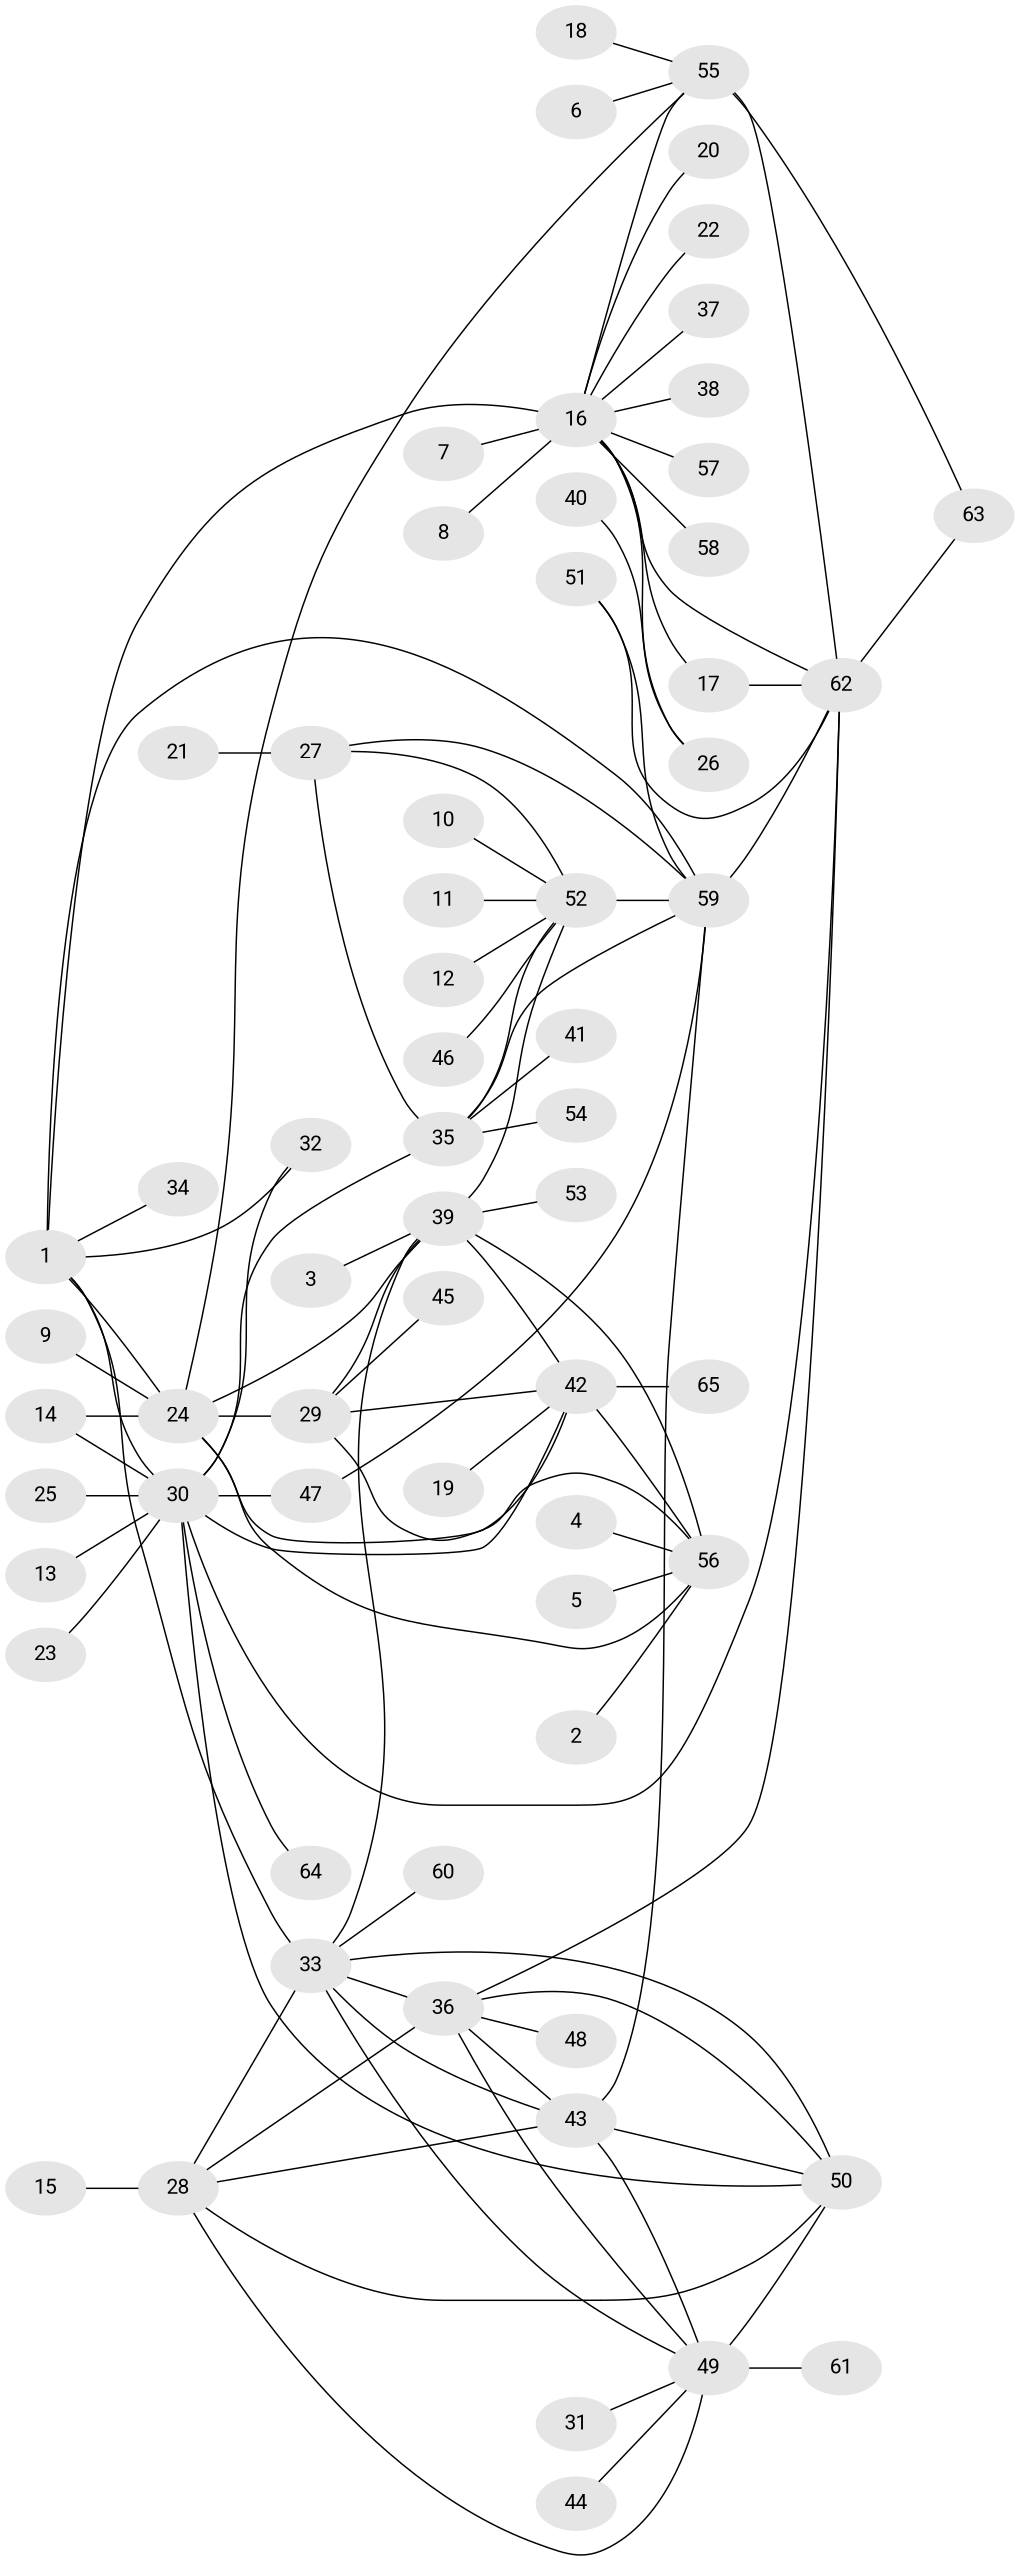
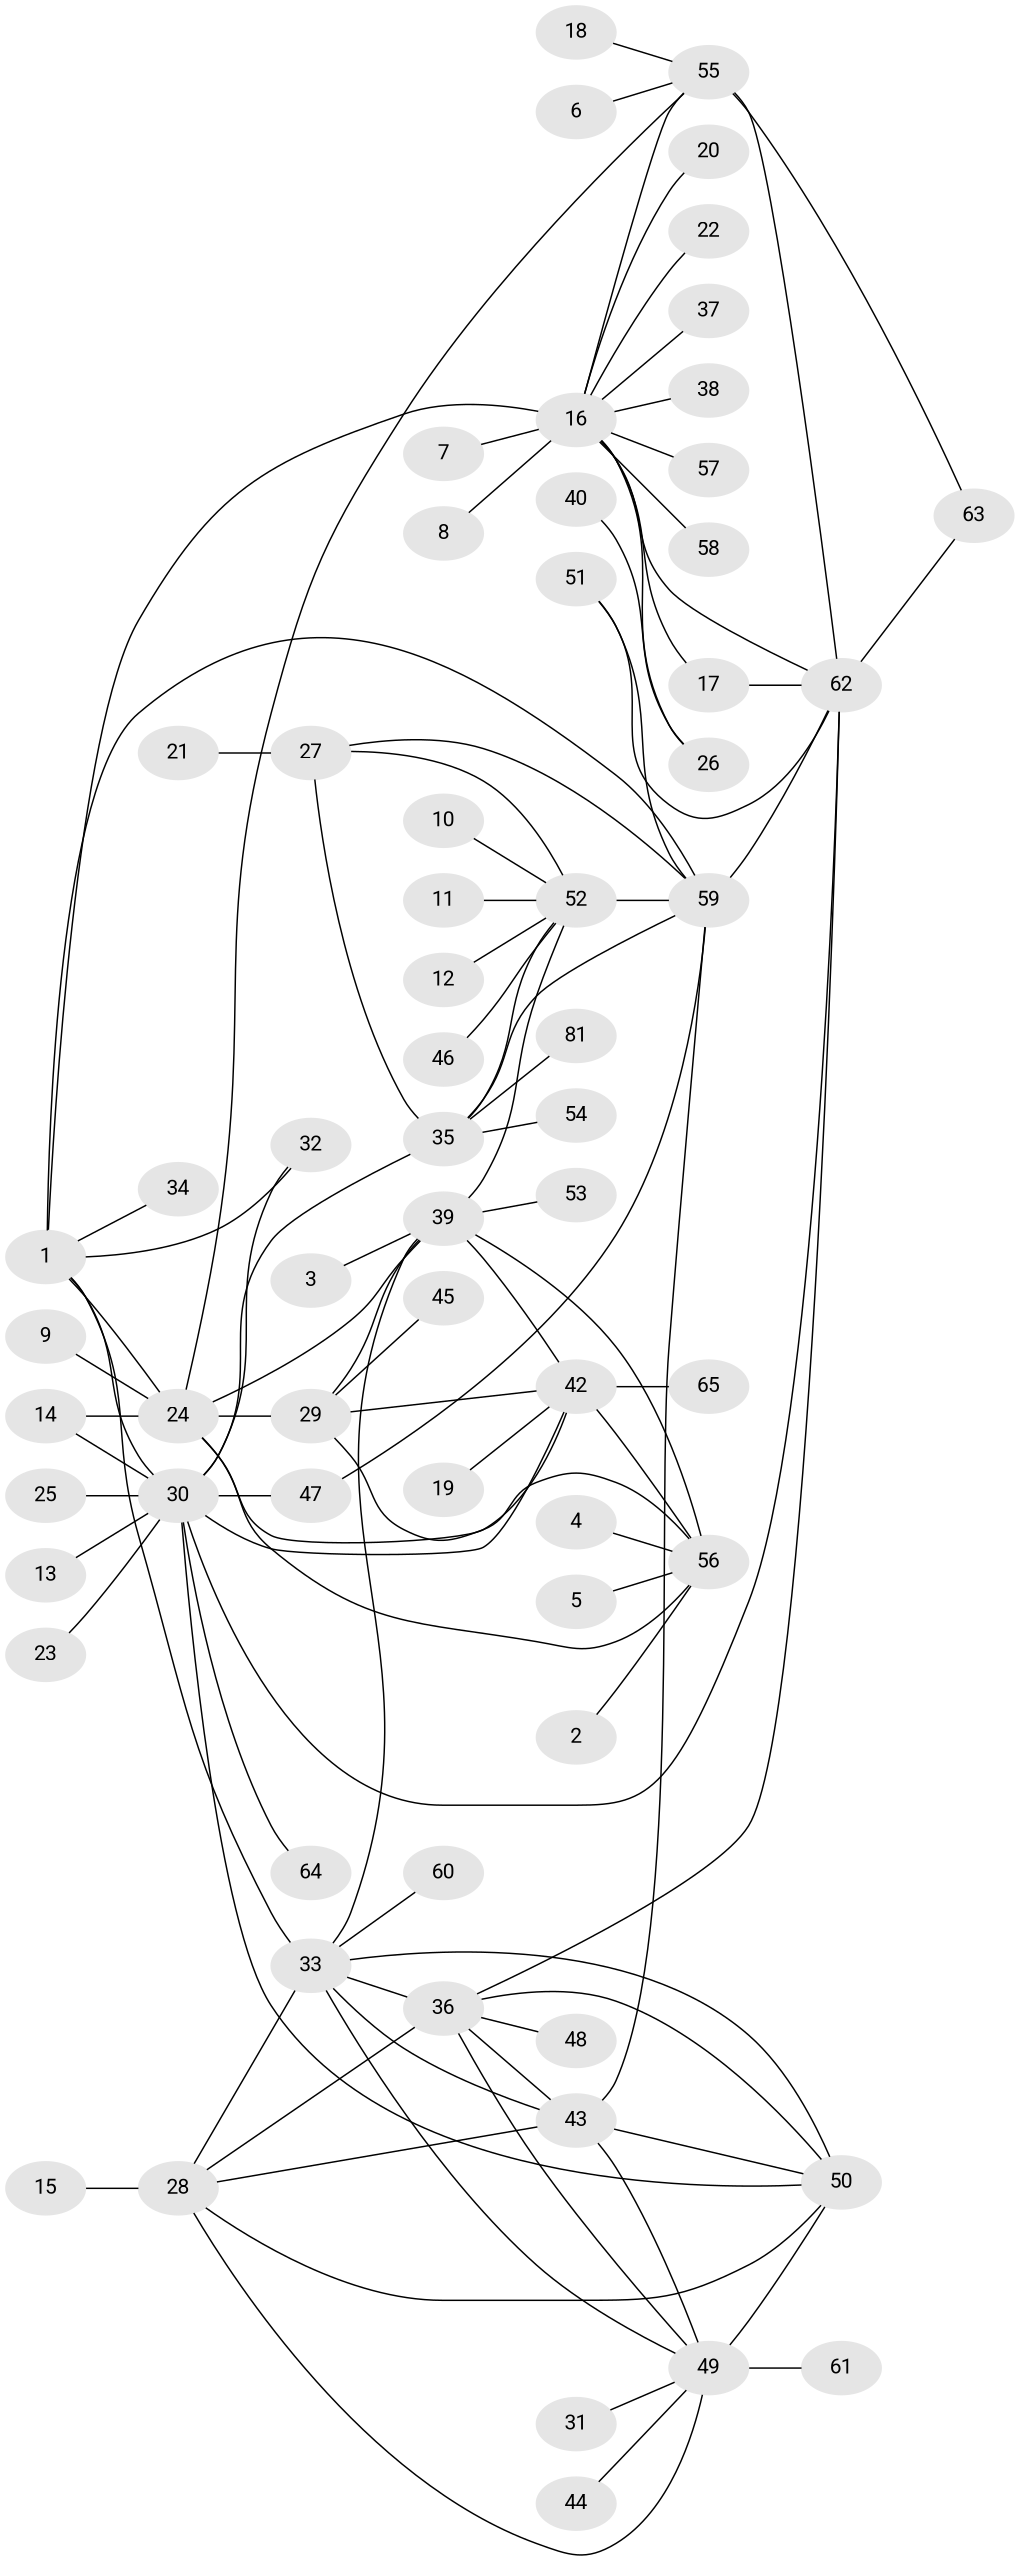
(576, 1036) -> (576, 1036)
